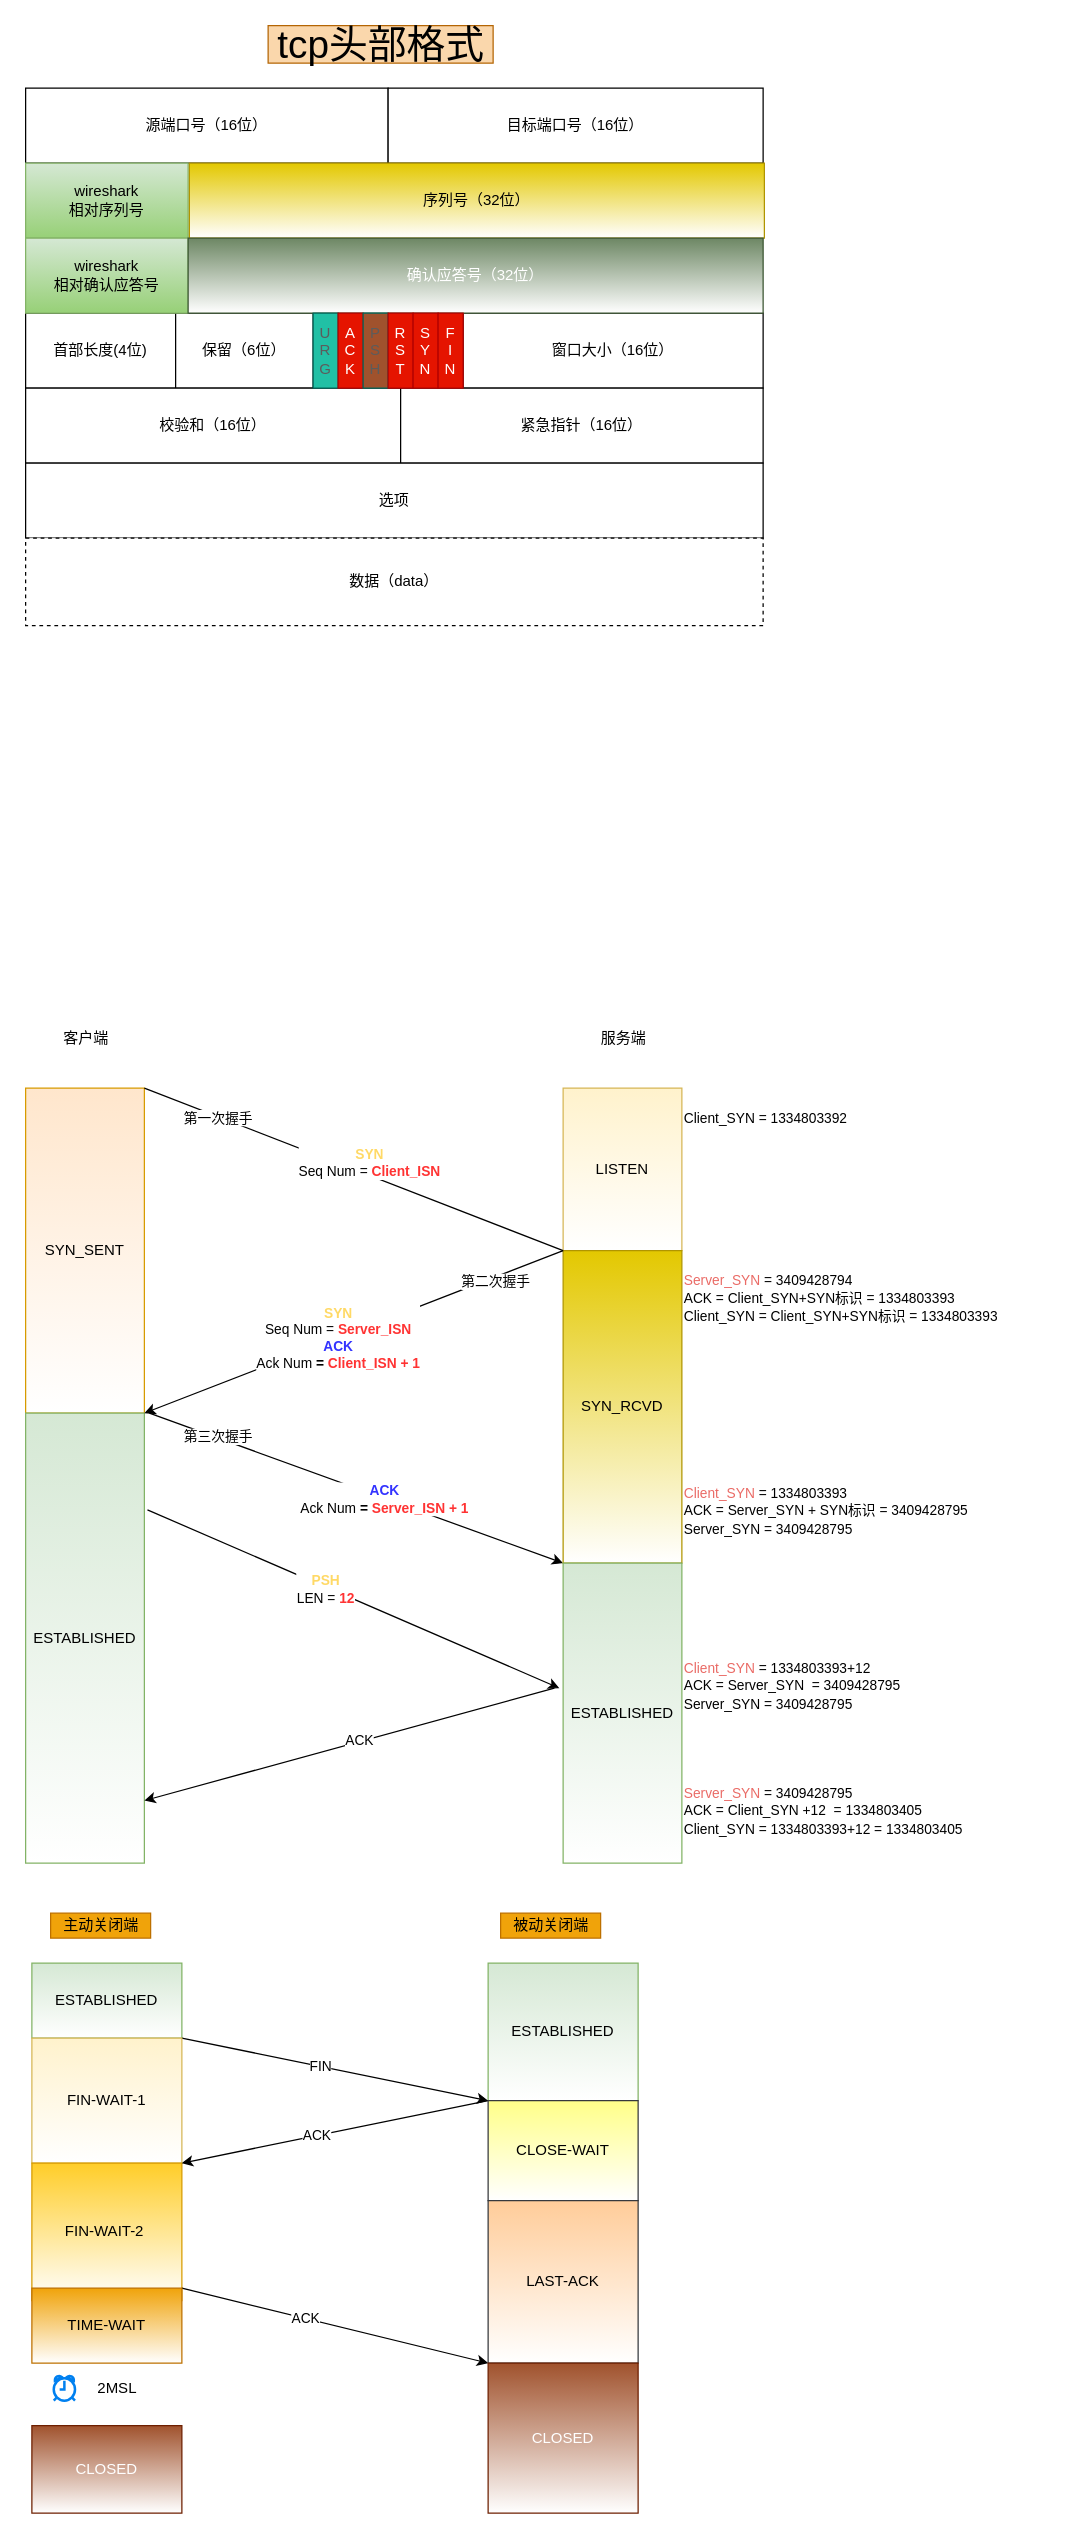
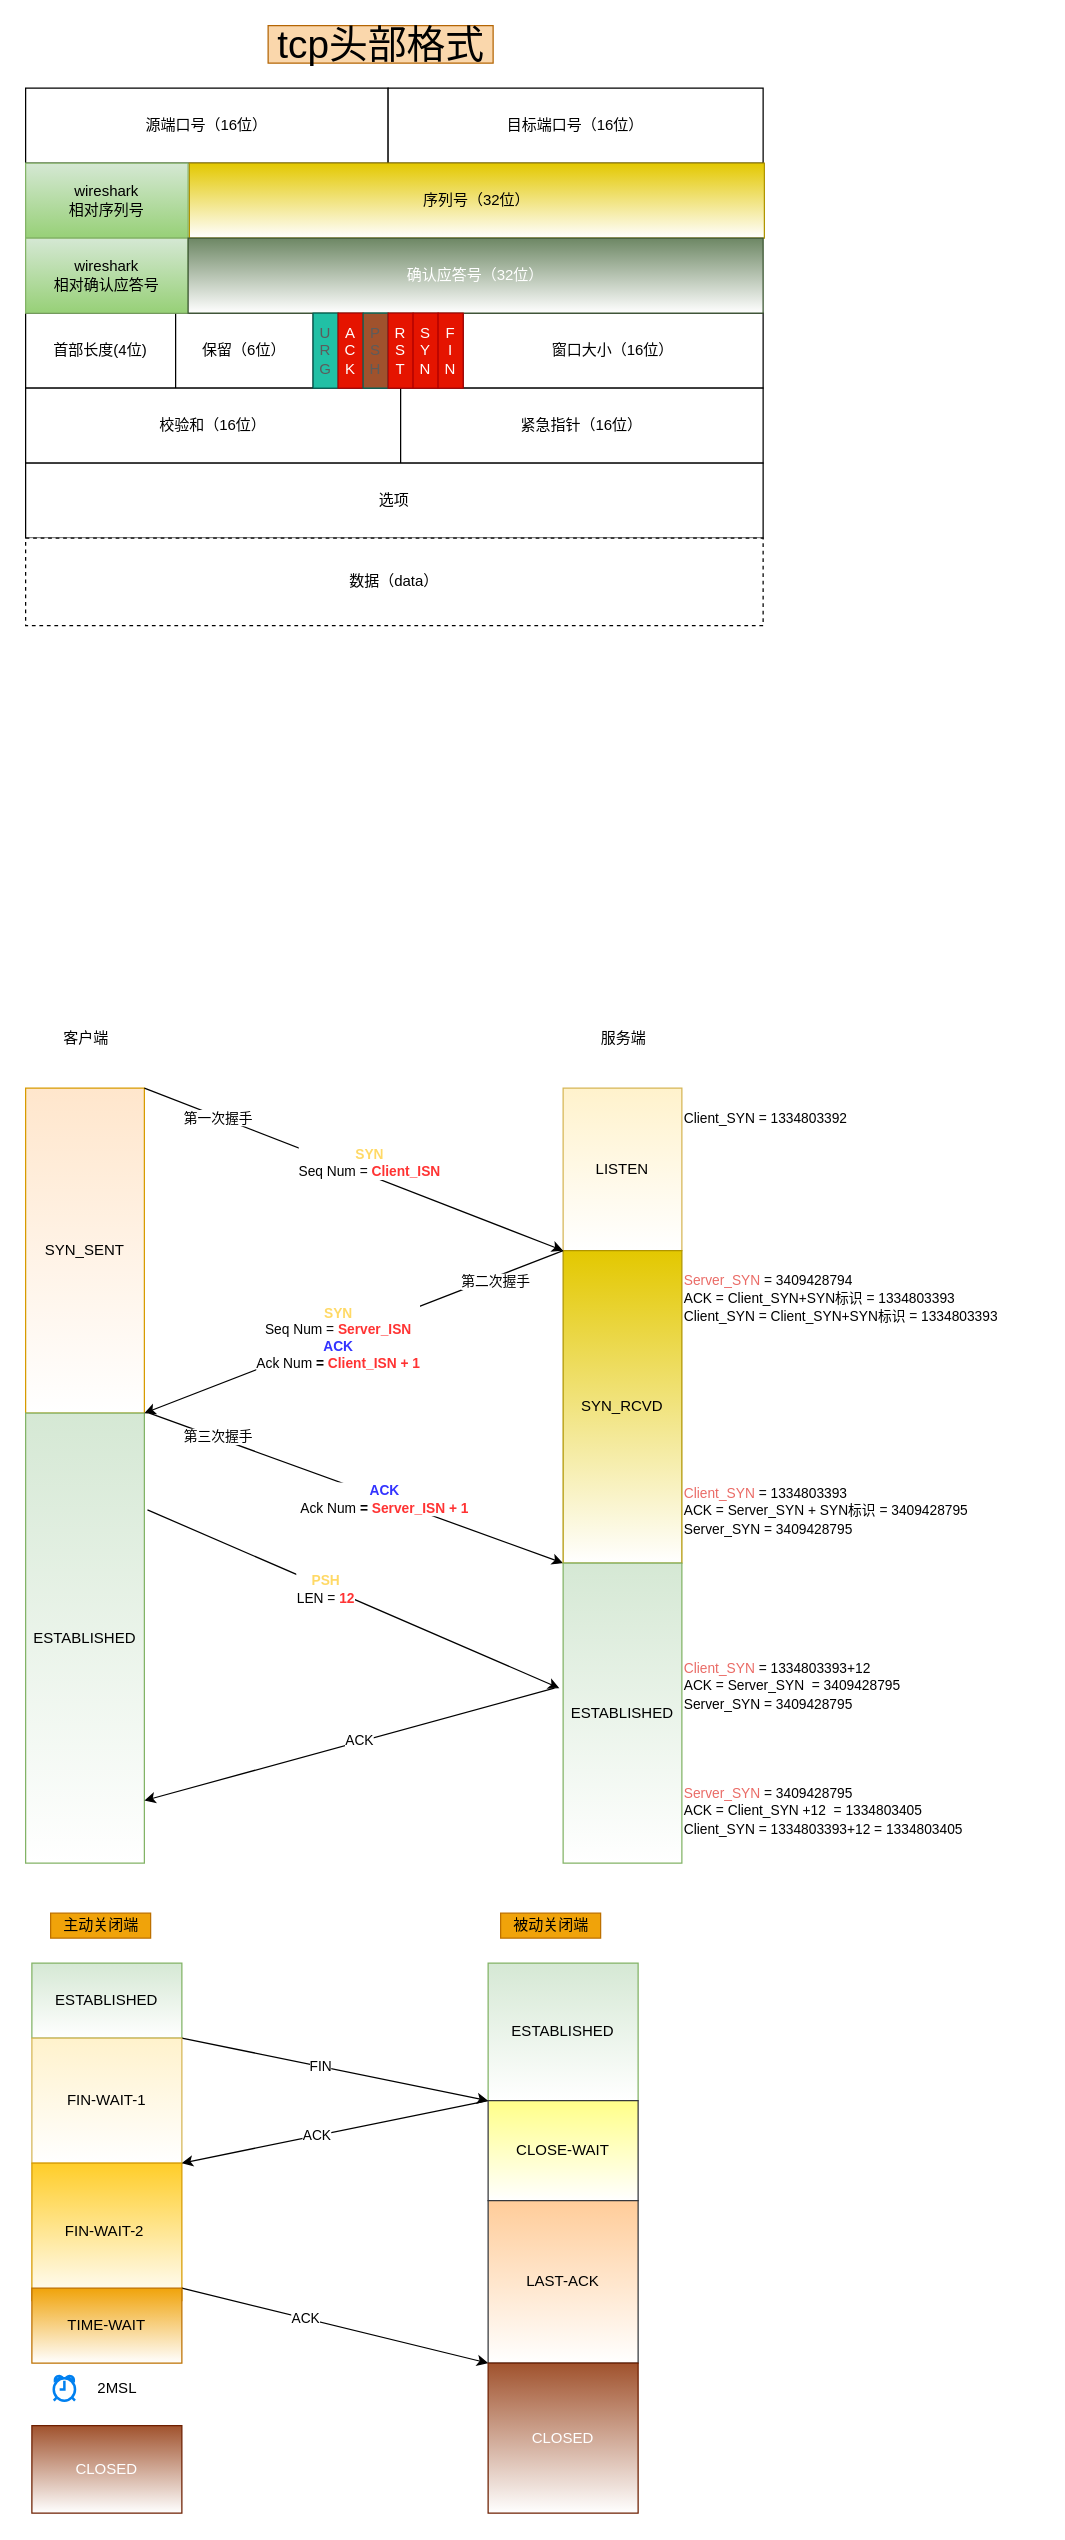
(556, 1248) -> (554, 1247)
